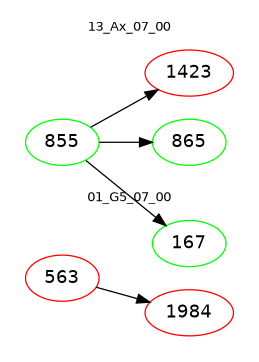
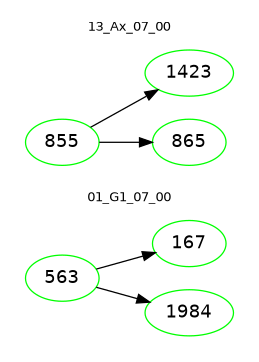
(189, 73) -> (189, 73)
(128, 195) -> (120, 263)
(130, 198) -> (130, 198)
(62, 278) -> (62, 278)
(189, 313) -> (189, 313)
